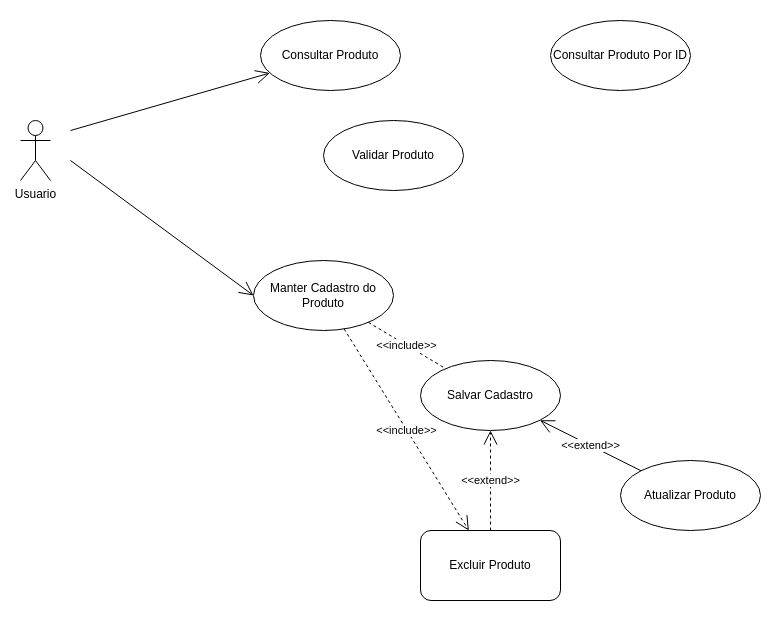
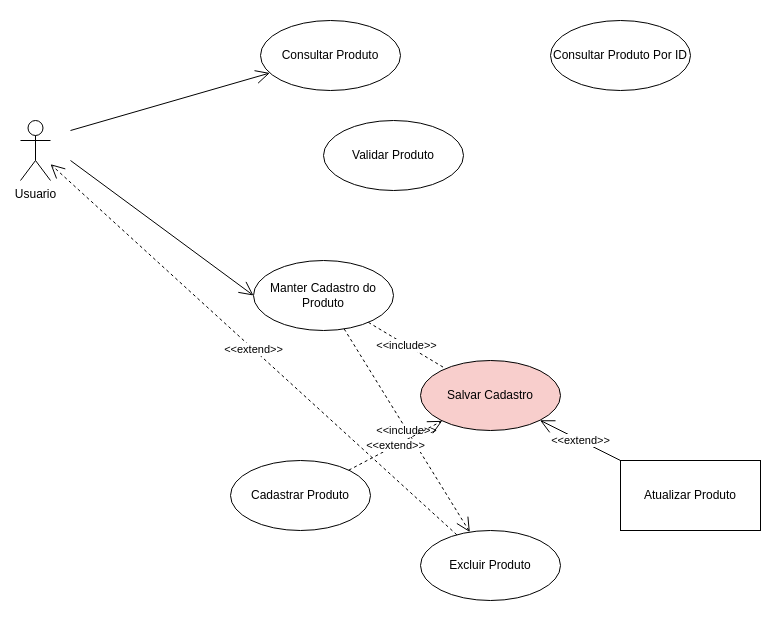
(491, 396) -> (491, 396)
none -> (394, 446)
(491, 482) -> (255, 351)
none -> (301, 496)
(691, 496) -> (691, 496)
(491, 566) -> (491, 566)
